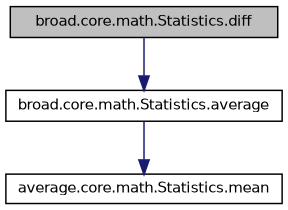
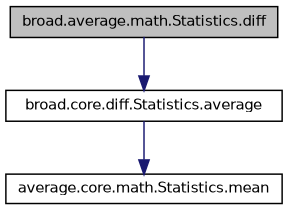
(144, 22) -> (144, 22)
(144, 106) -> (144, 106)
